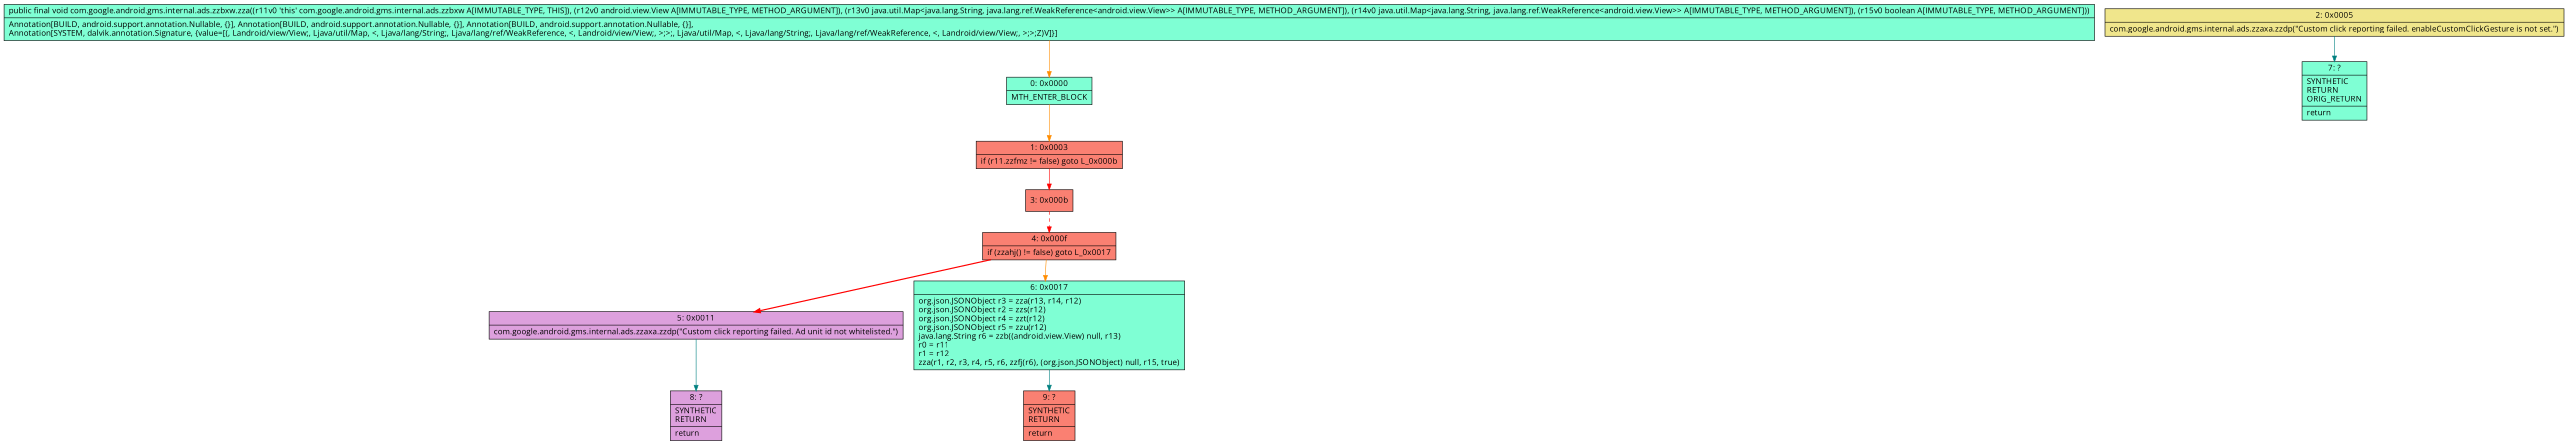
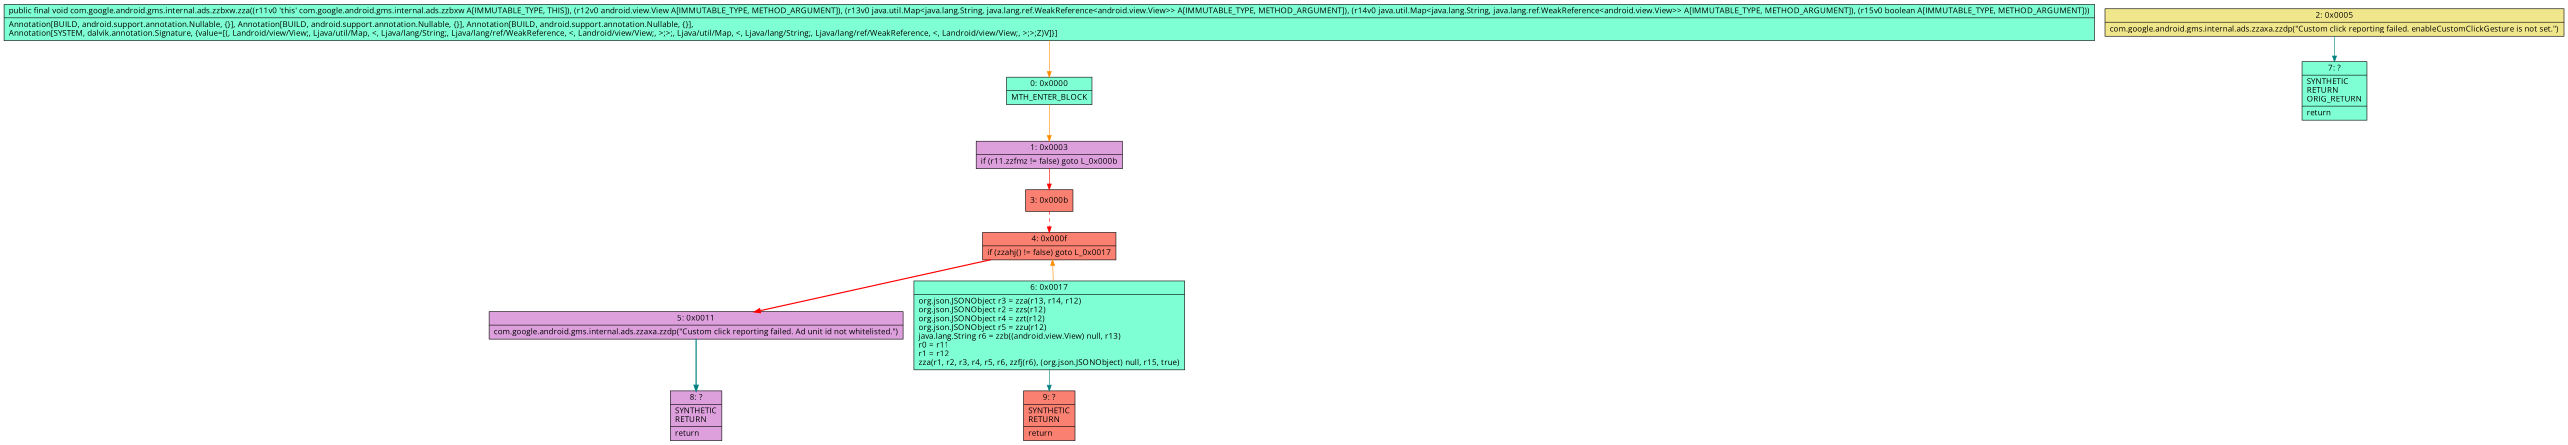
(1049, 155) -> (1049, 155)
(1046, 267) -> (1053, 273)
(696, 362) -> (696, 362)
